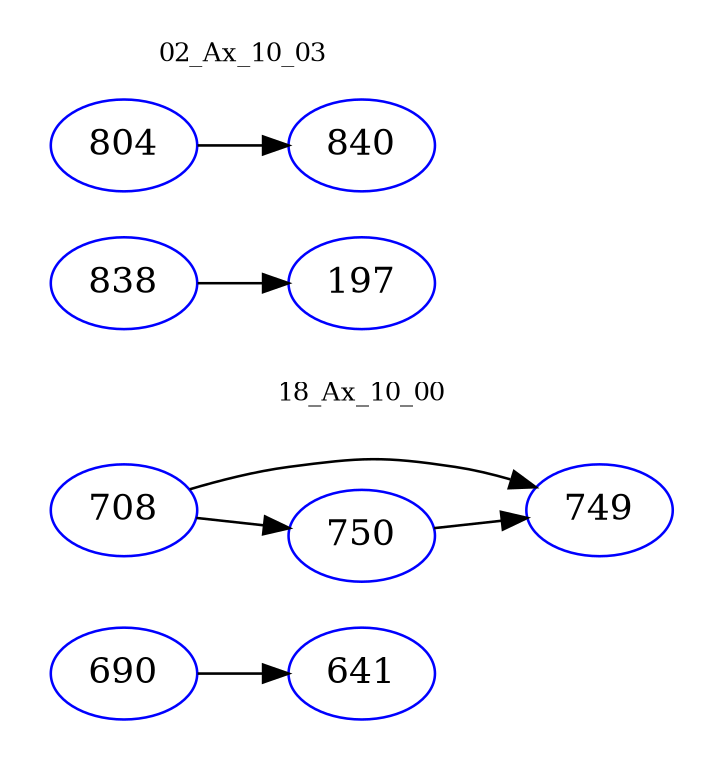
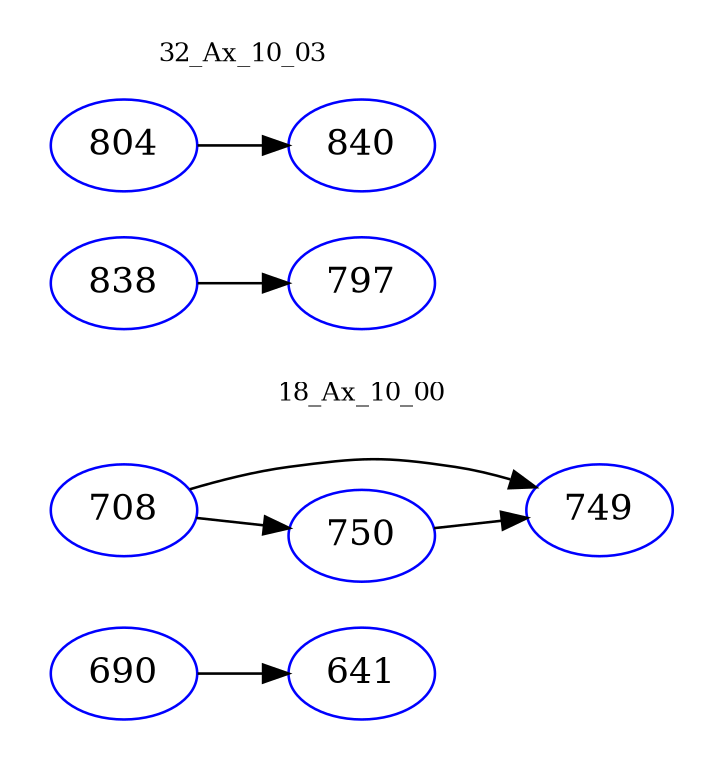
(243, 55) -> (243, 55)
(362, 283) -> (362, 283)
